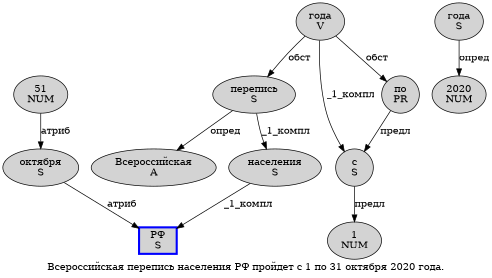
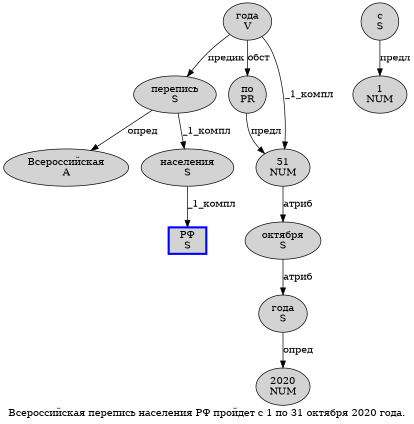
(299, 58) -> (226, 58)
(323, 95) -> (282, 87)
(379, 128) -> (249, 132)
(99, 204) -> (283, 274)
